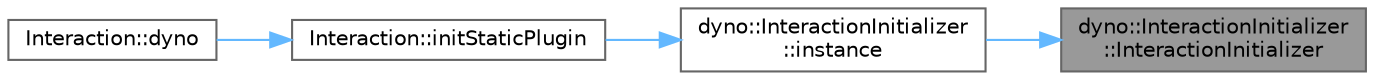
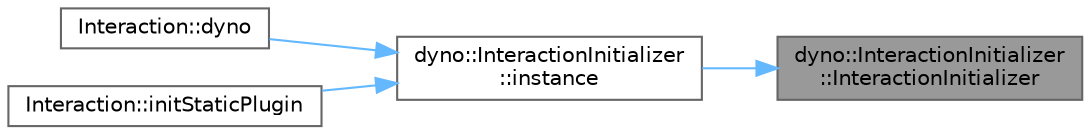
(243, 40) -> (323, 45)
